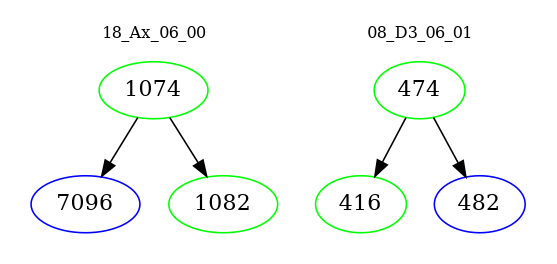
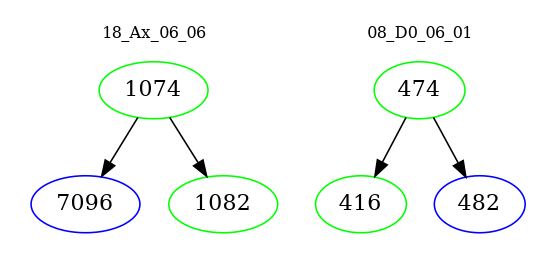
(154, 34) -> (154, 34)
(420, 34) -> (420, 34)
